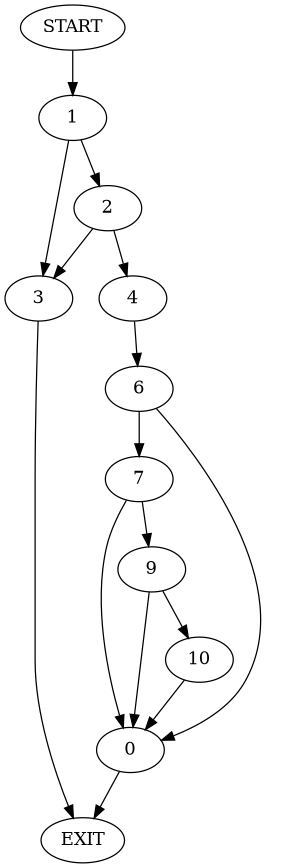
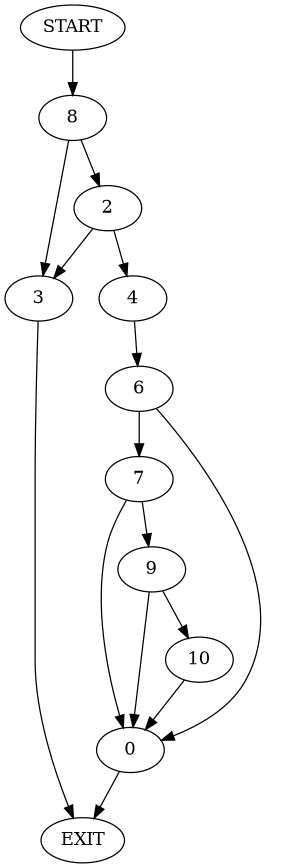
(73, 118) -> (73, 118)
